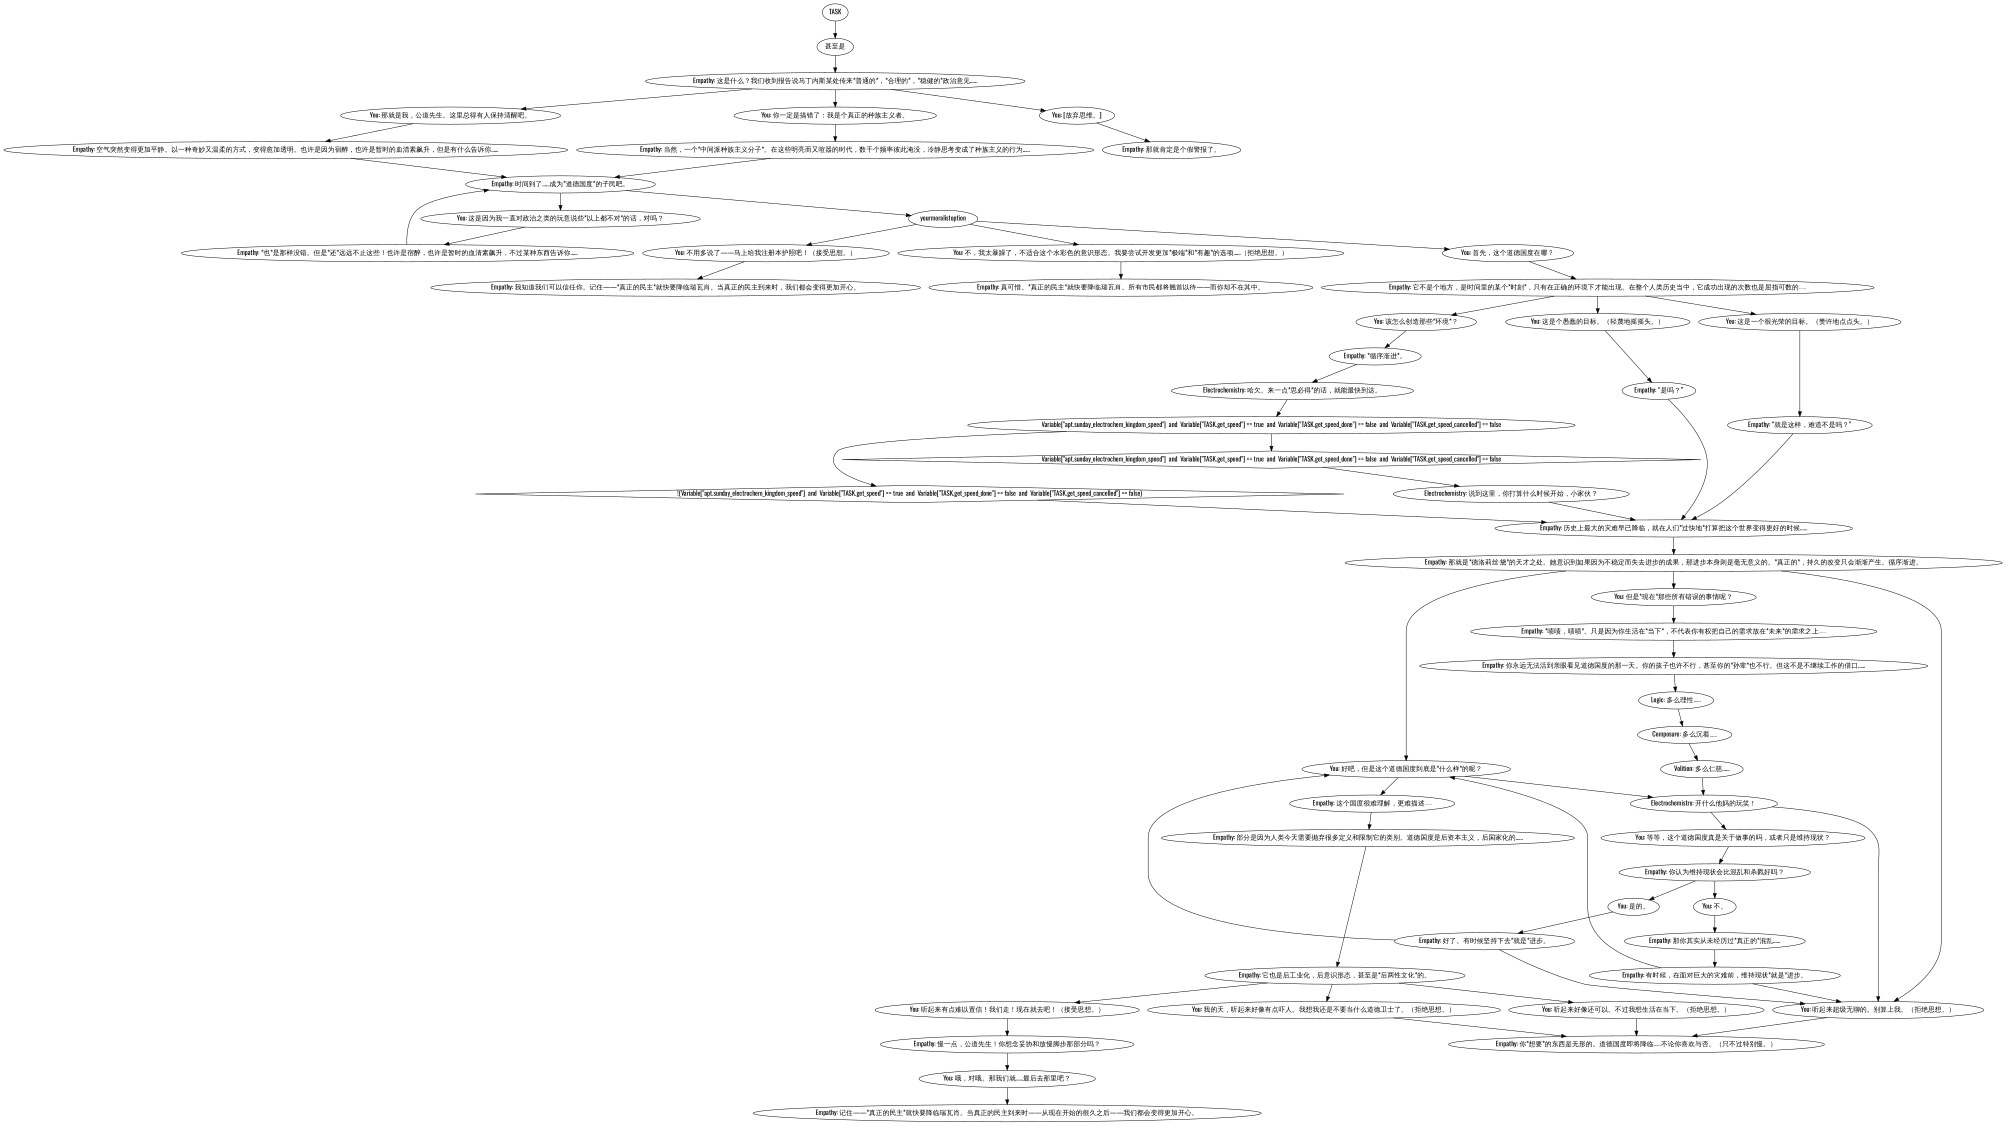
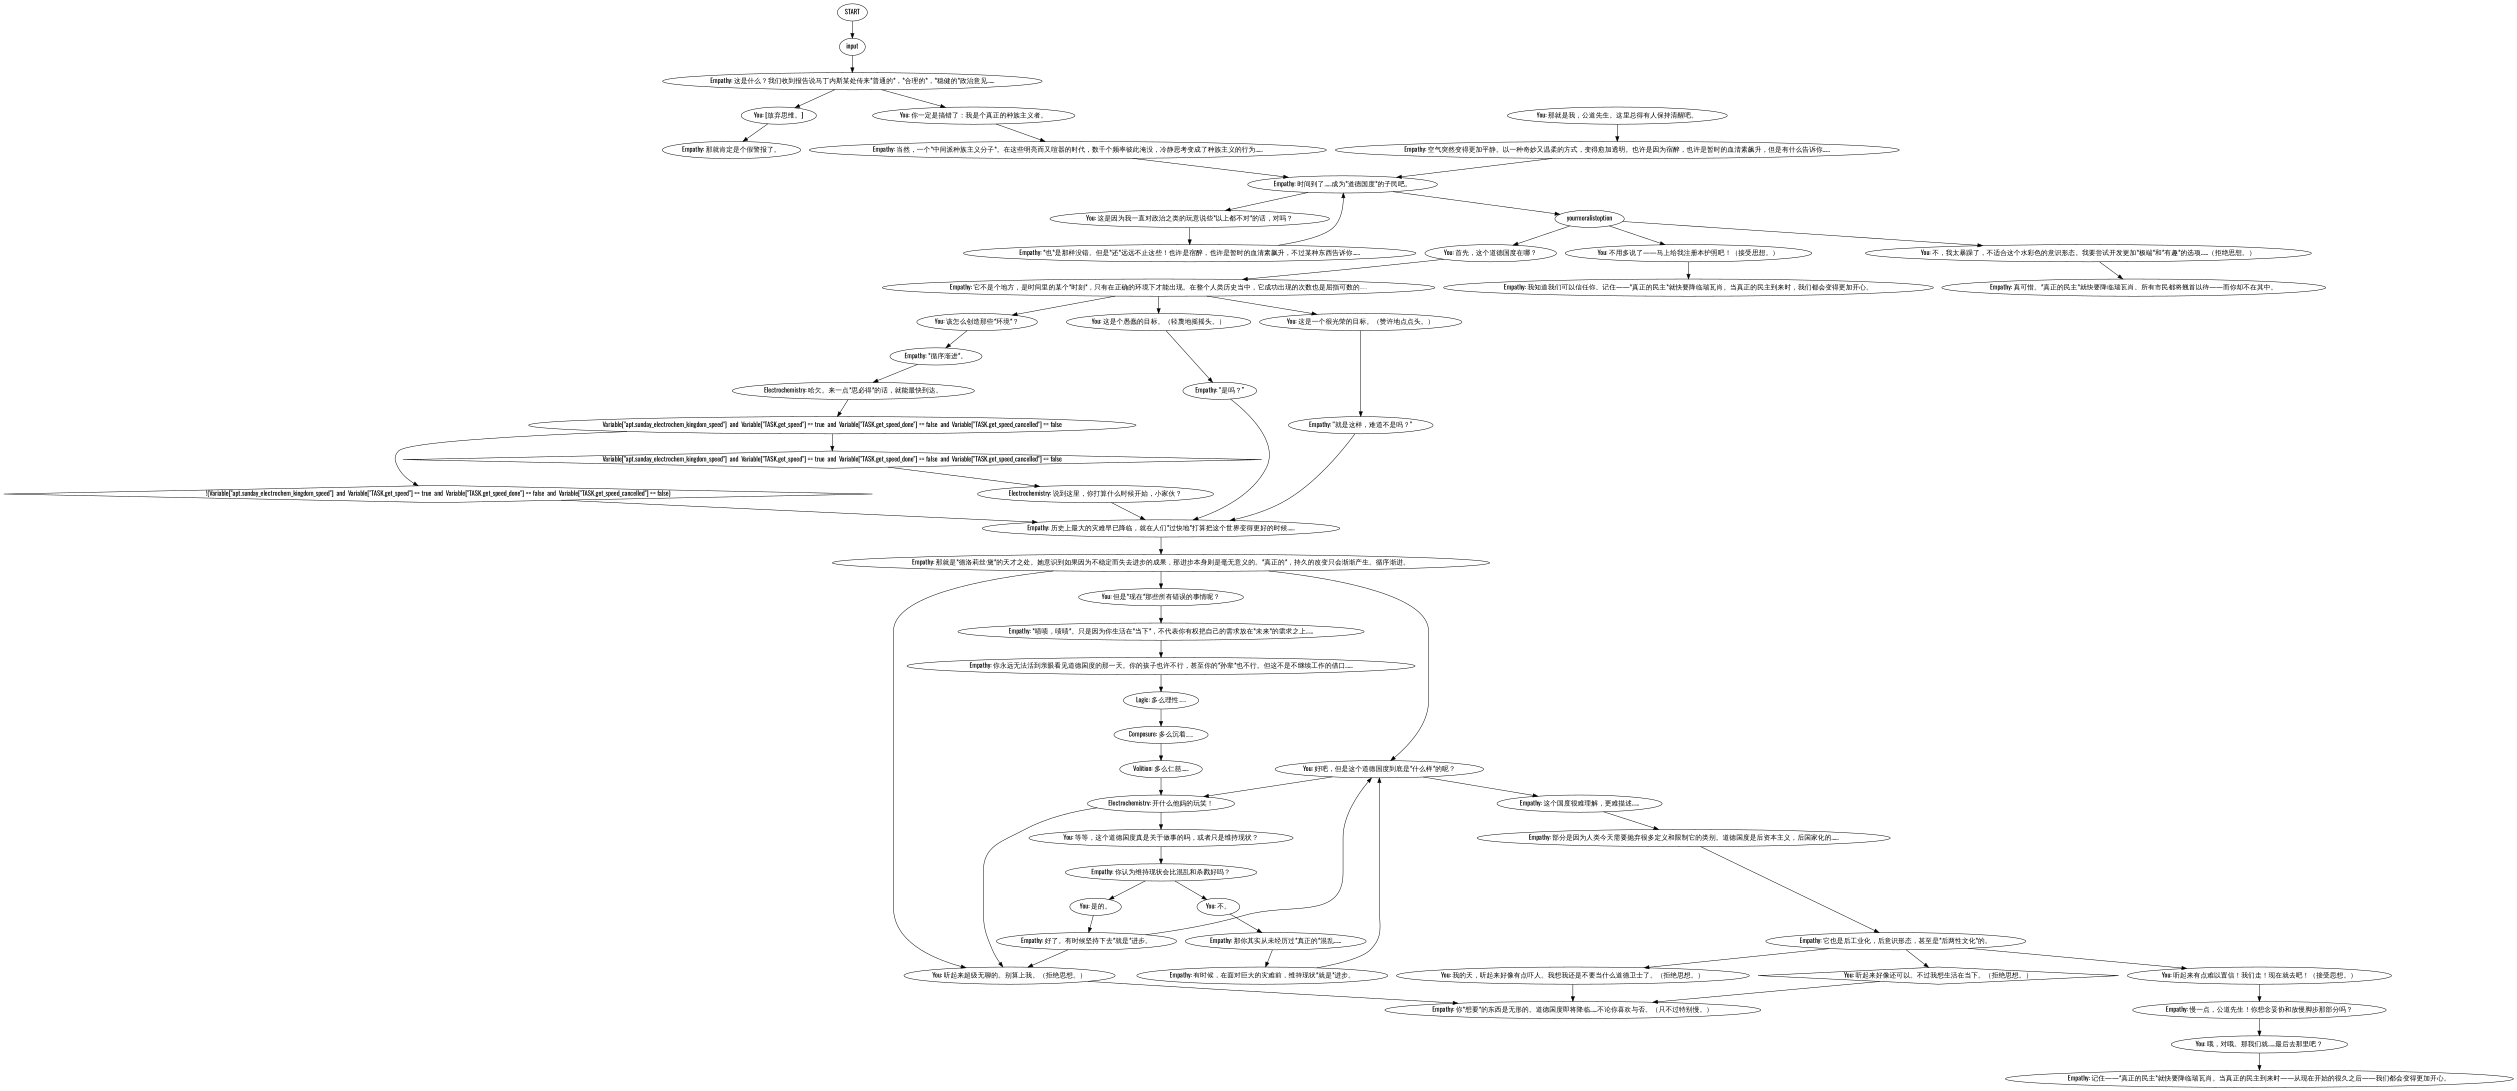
(835, 12) -> (852, 12)
(835, 47) -> (852, 47)
(639, 99) -> none
(1795, 992) -> none
(1636, 1010) -> (1938, 976)
